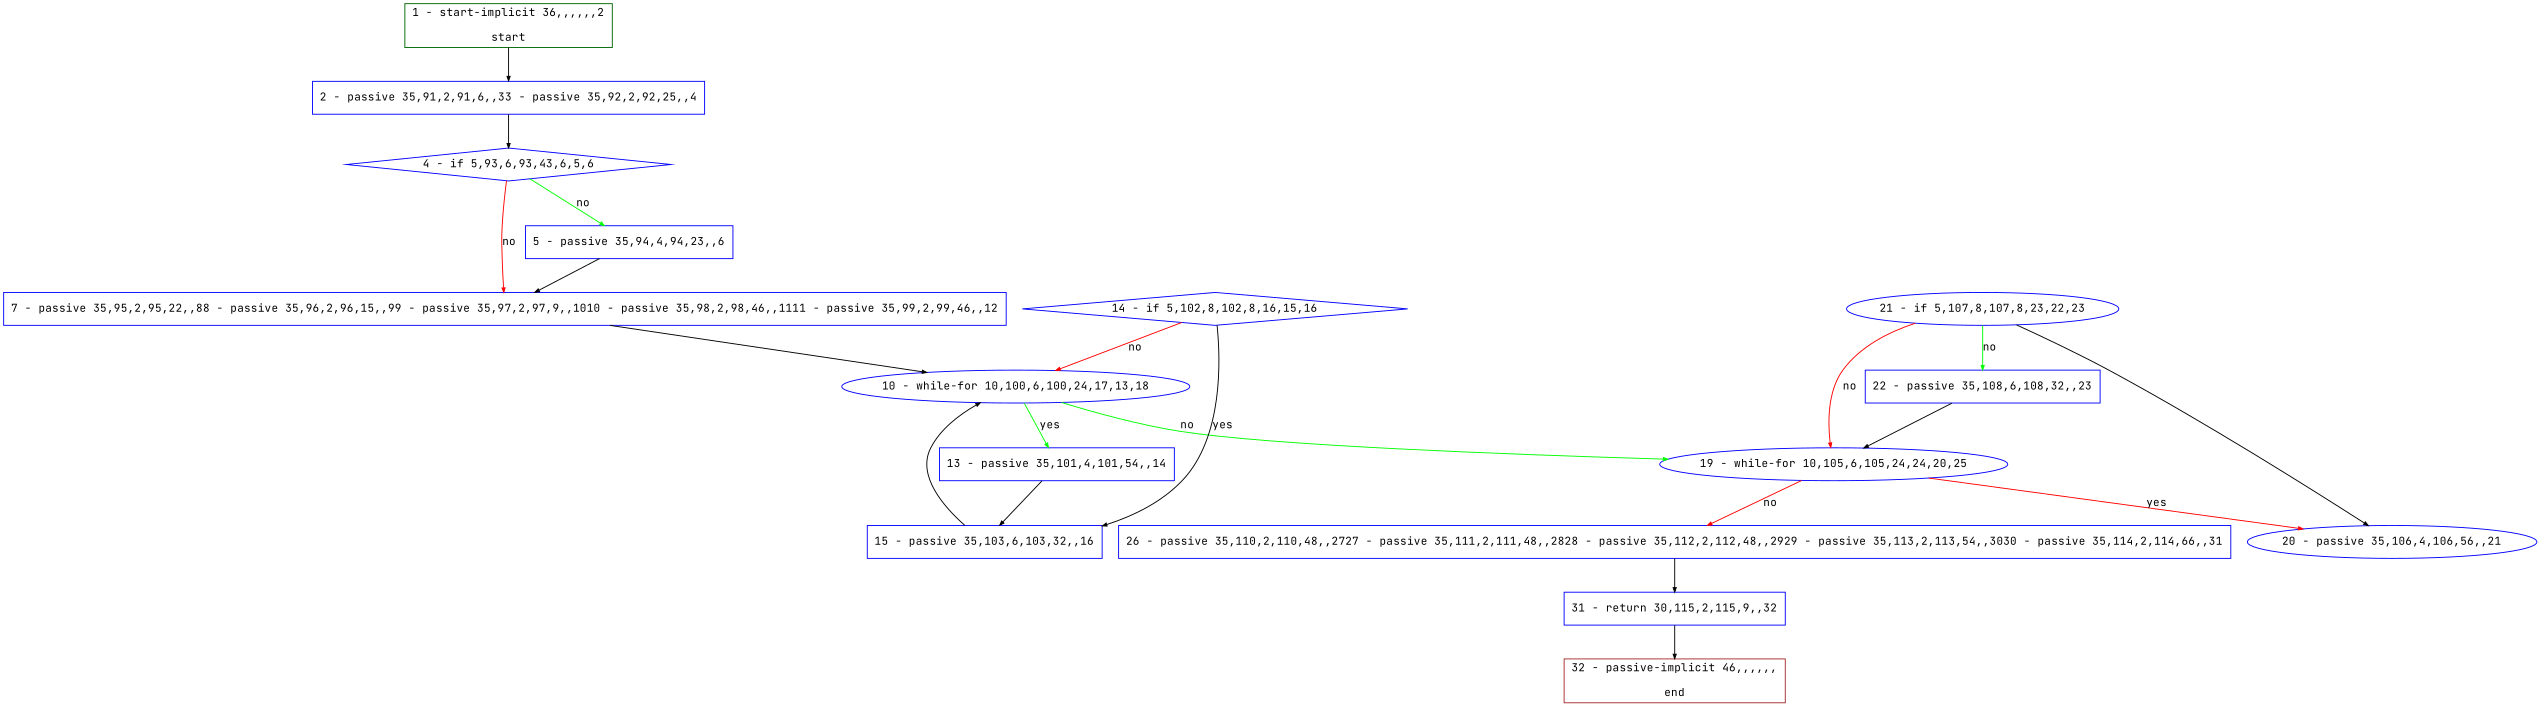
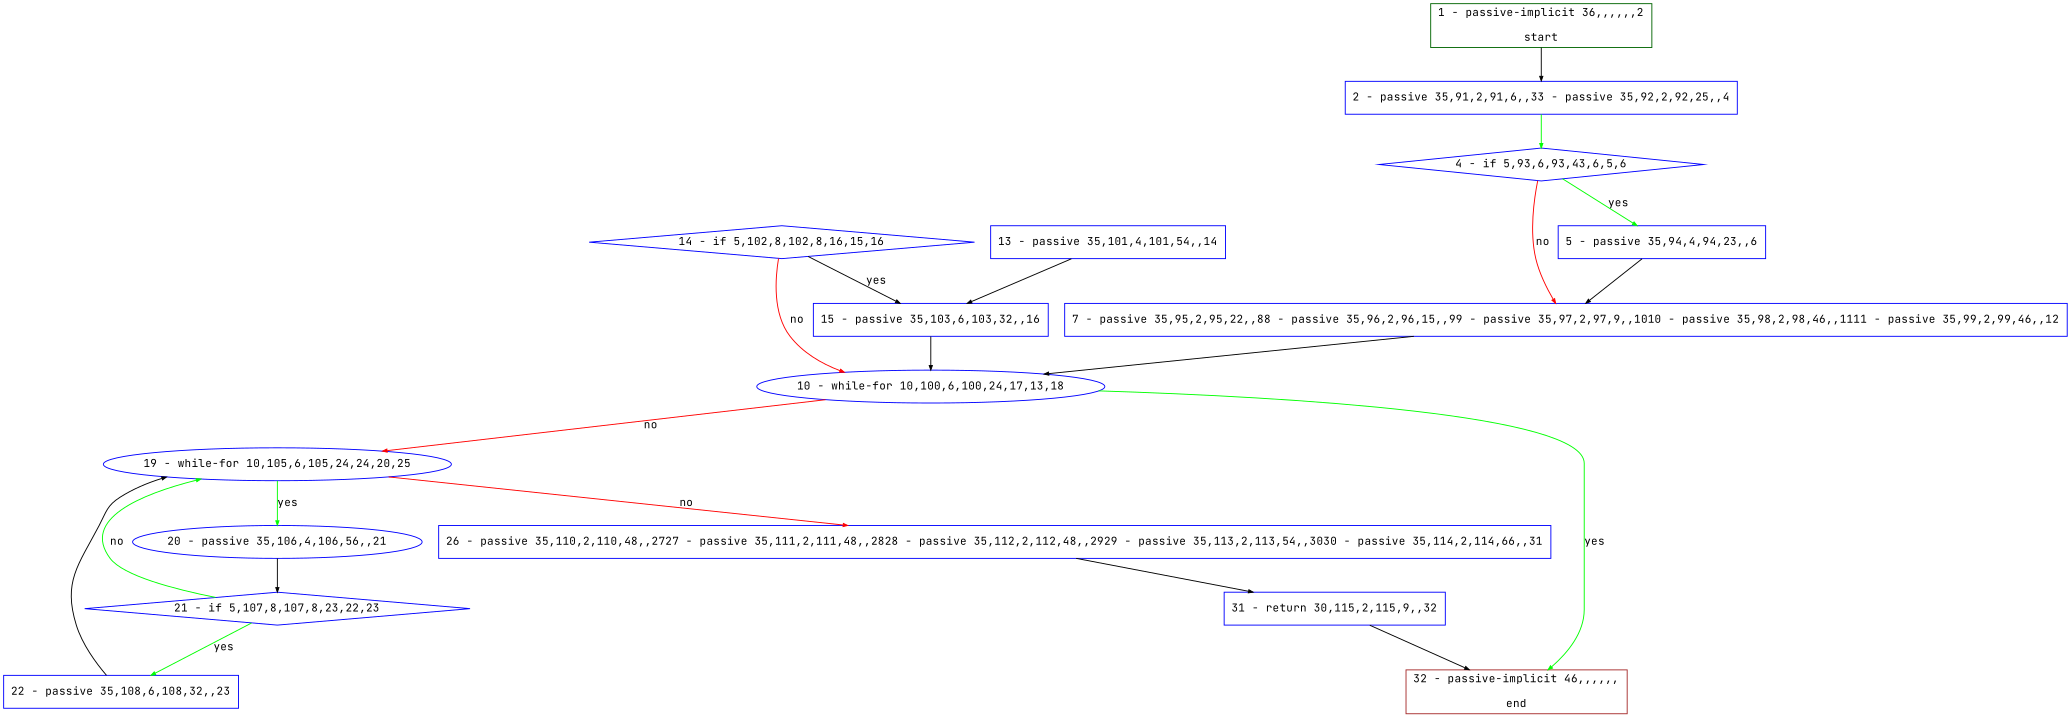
(509, 26) -> (1541, 26)
(509, 129) -> (1541, 129)
(584, 203) -> (1618, 203)
(1983, 309) -> (277, 609)
(1990, 348) -> (224, 647)
(1847, 365) -> (105, 548)
(2194, 418) -> (277, 573)
(1035, 423) -> (1454, 417)
(1360, 447) -> (606, 425)
(2114, 503) -> (277, 501)
